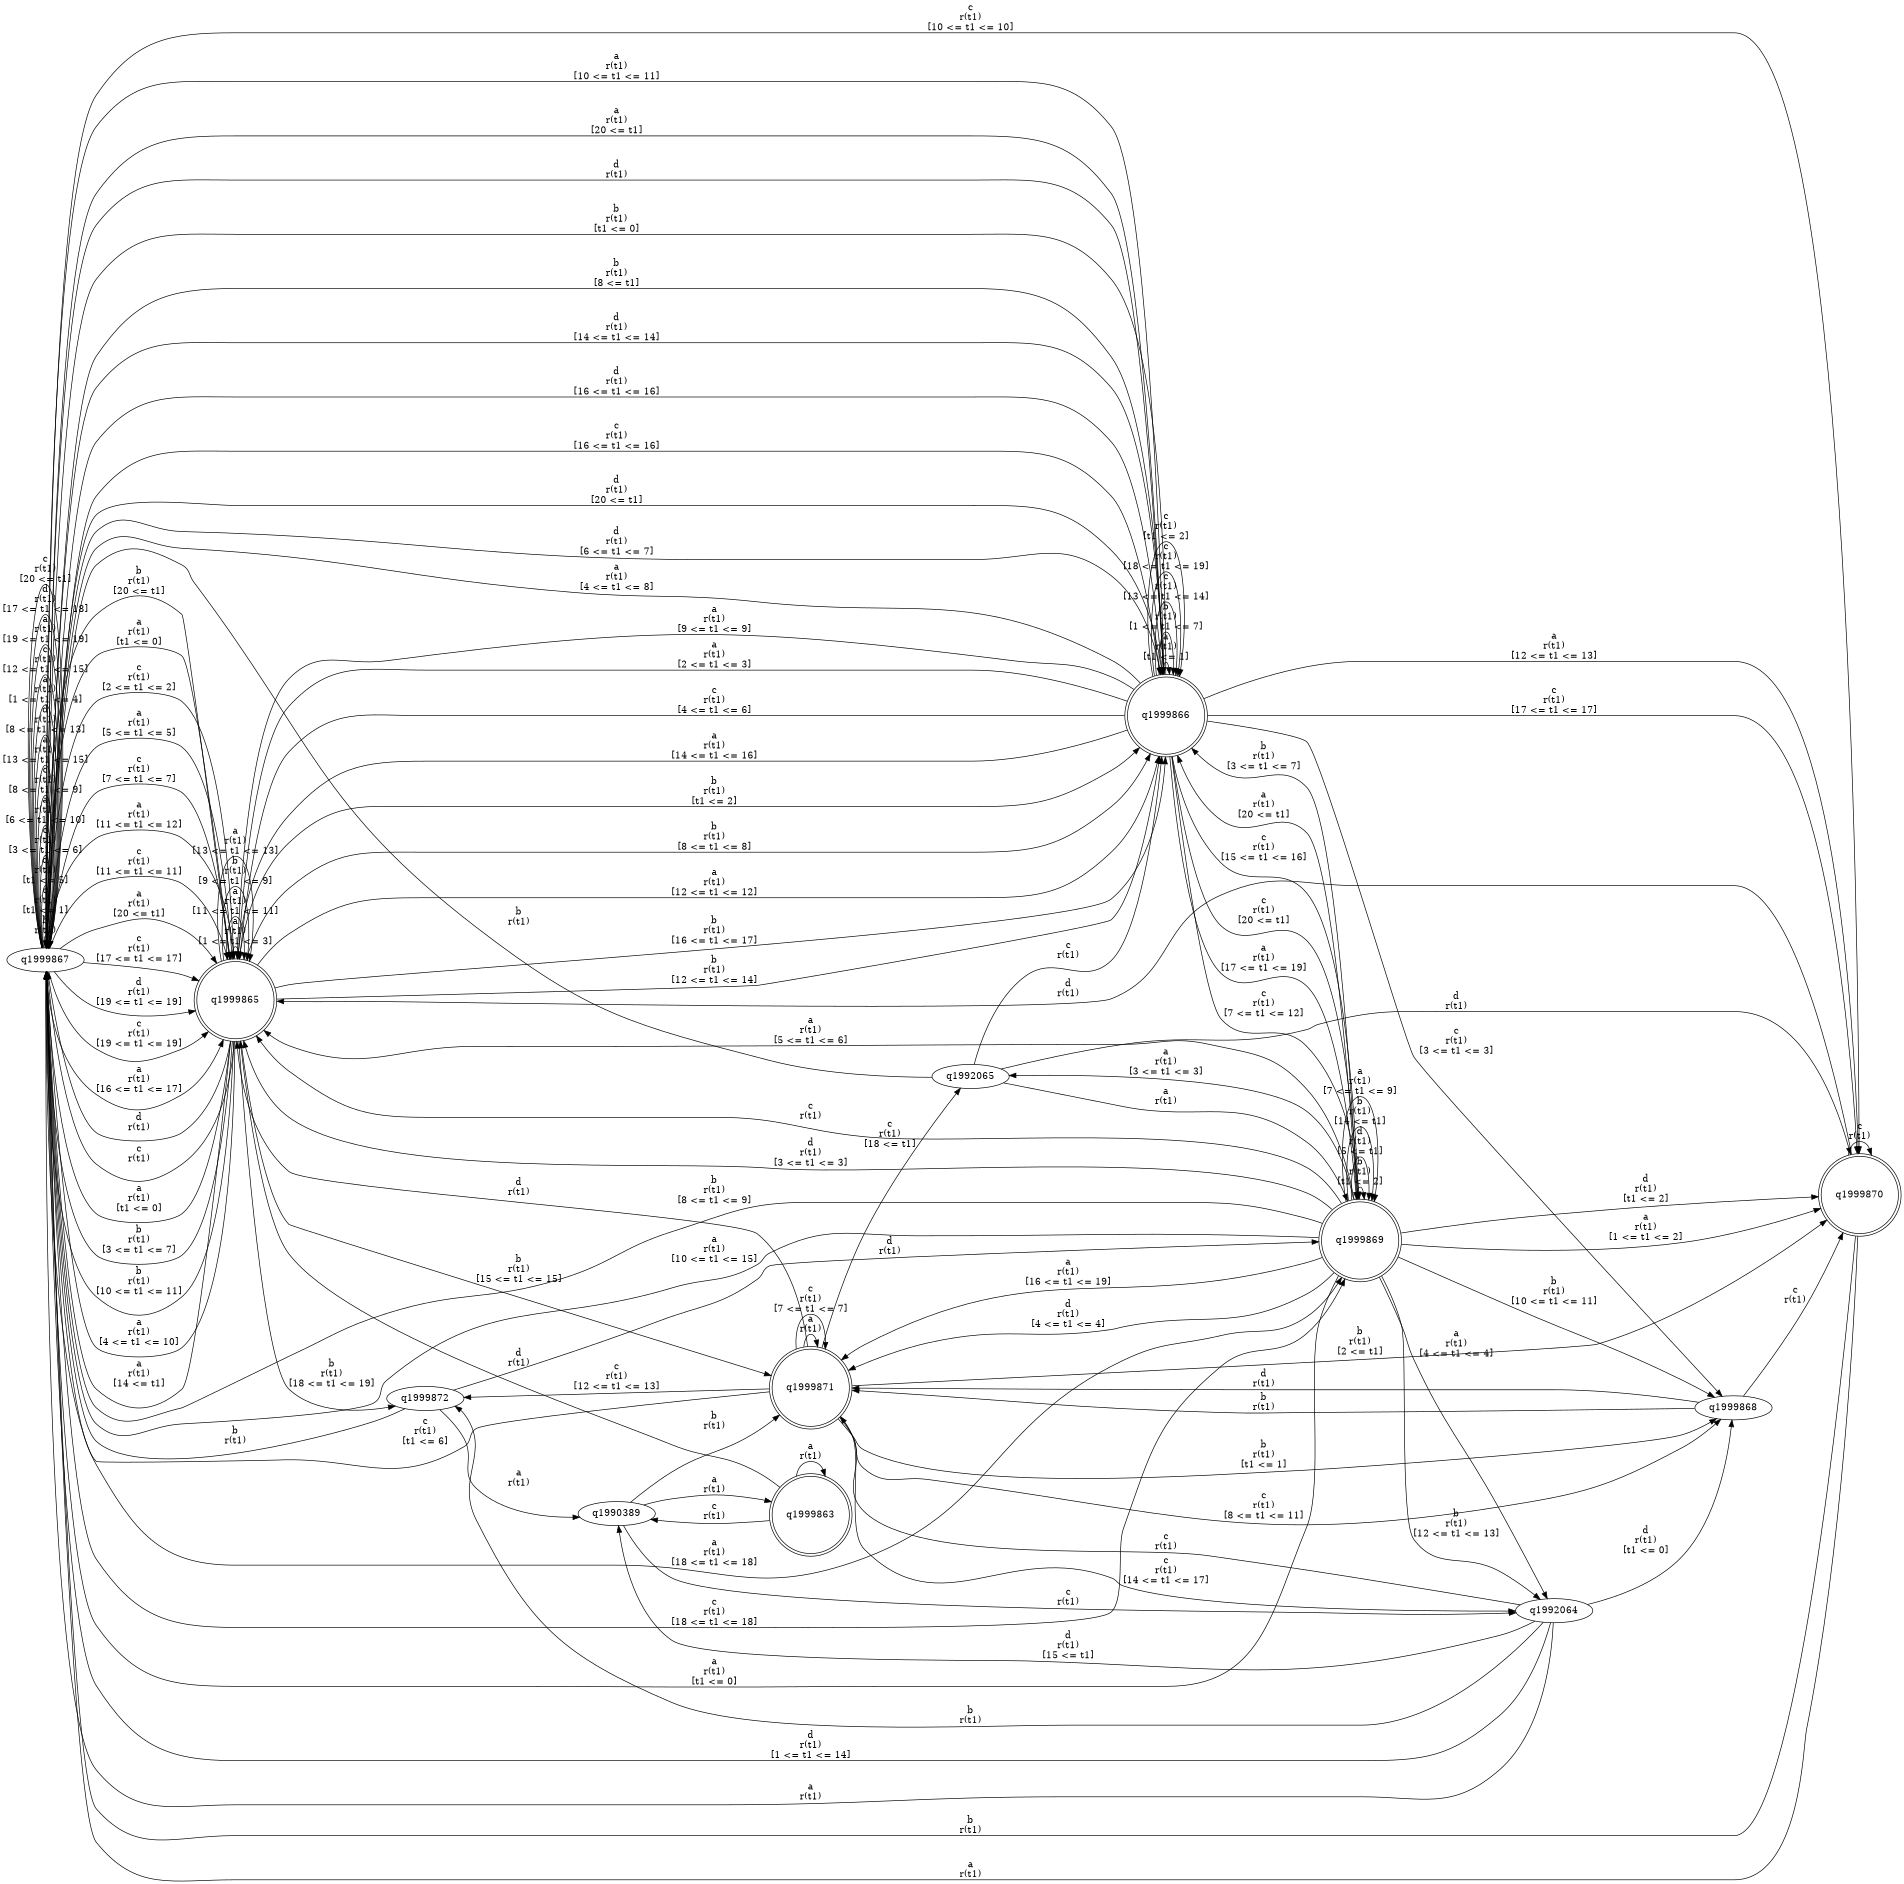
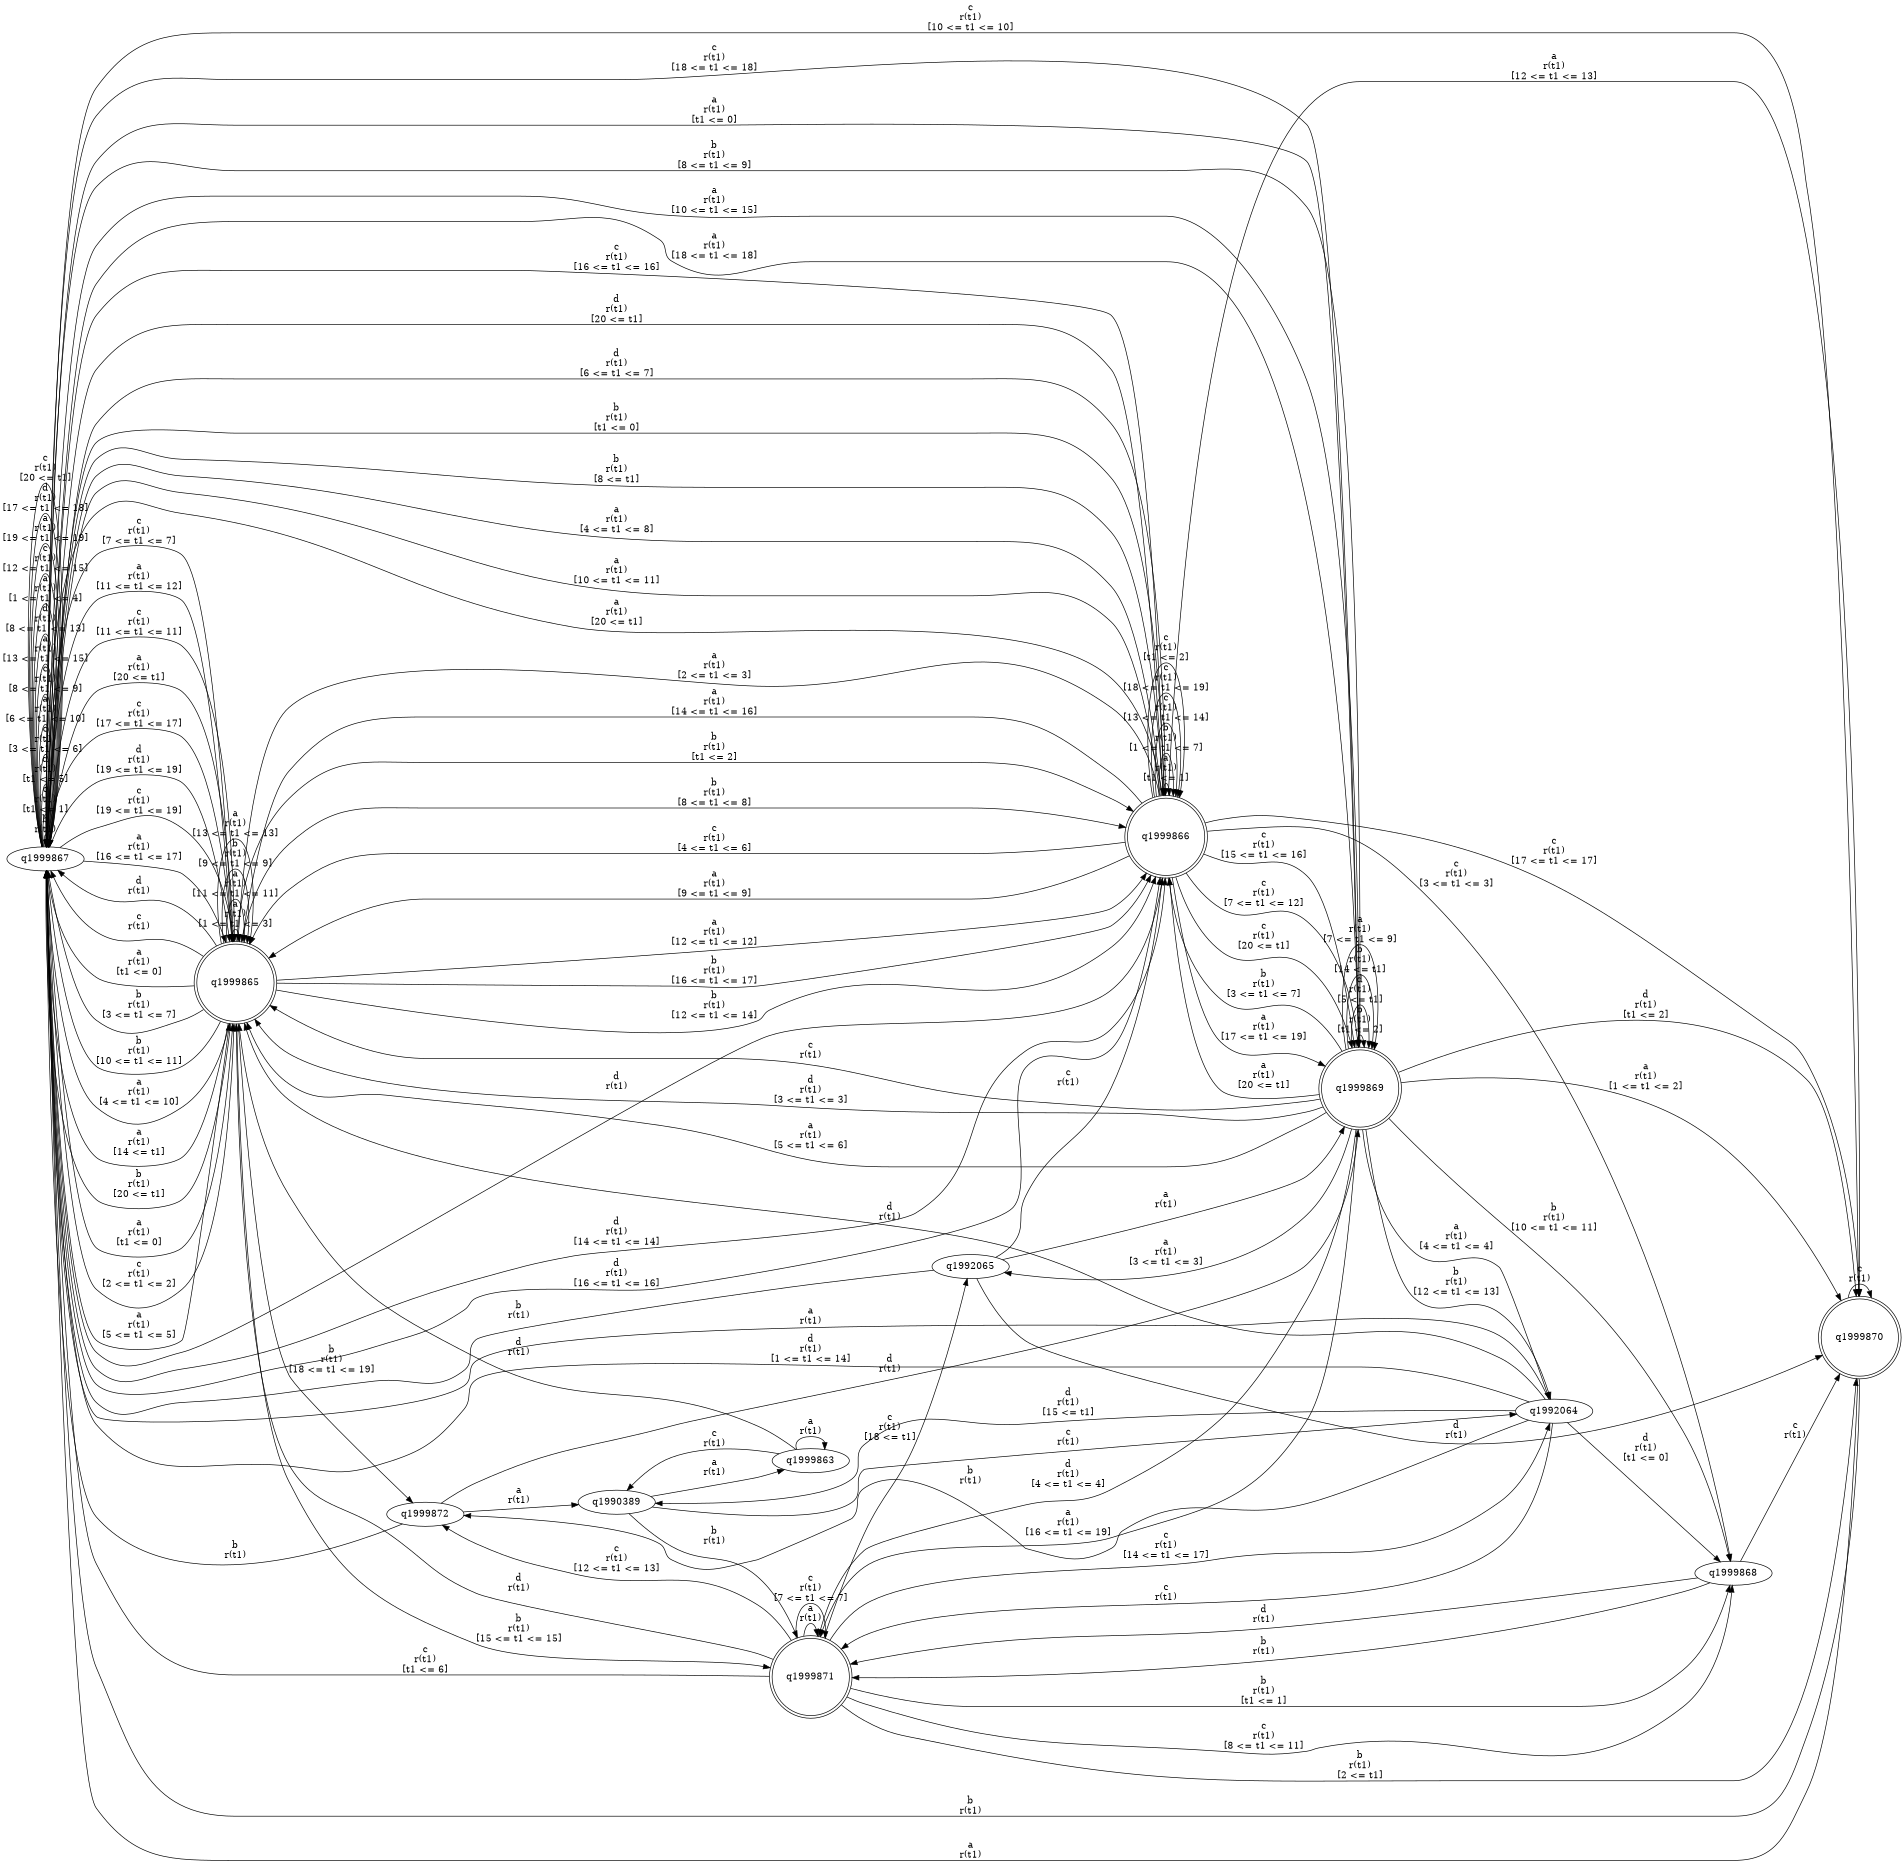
(1164, 951) -> (920, 1230)
(811, 1515) -> (811, 1461)
